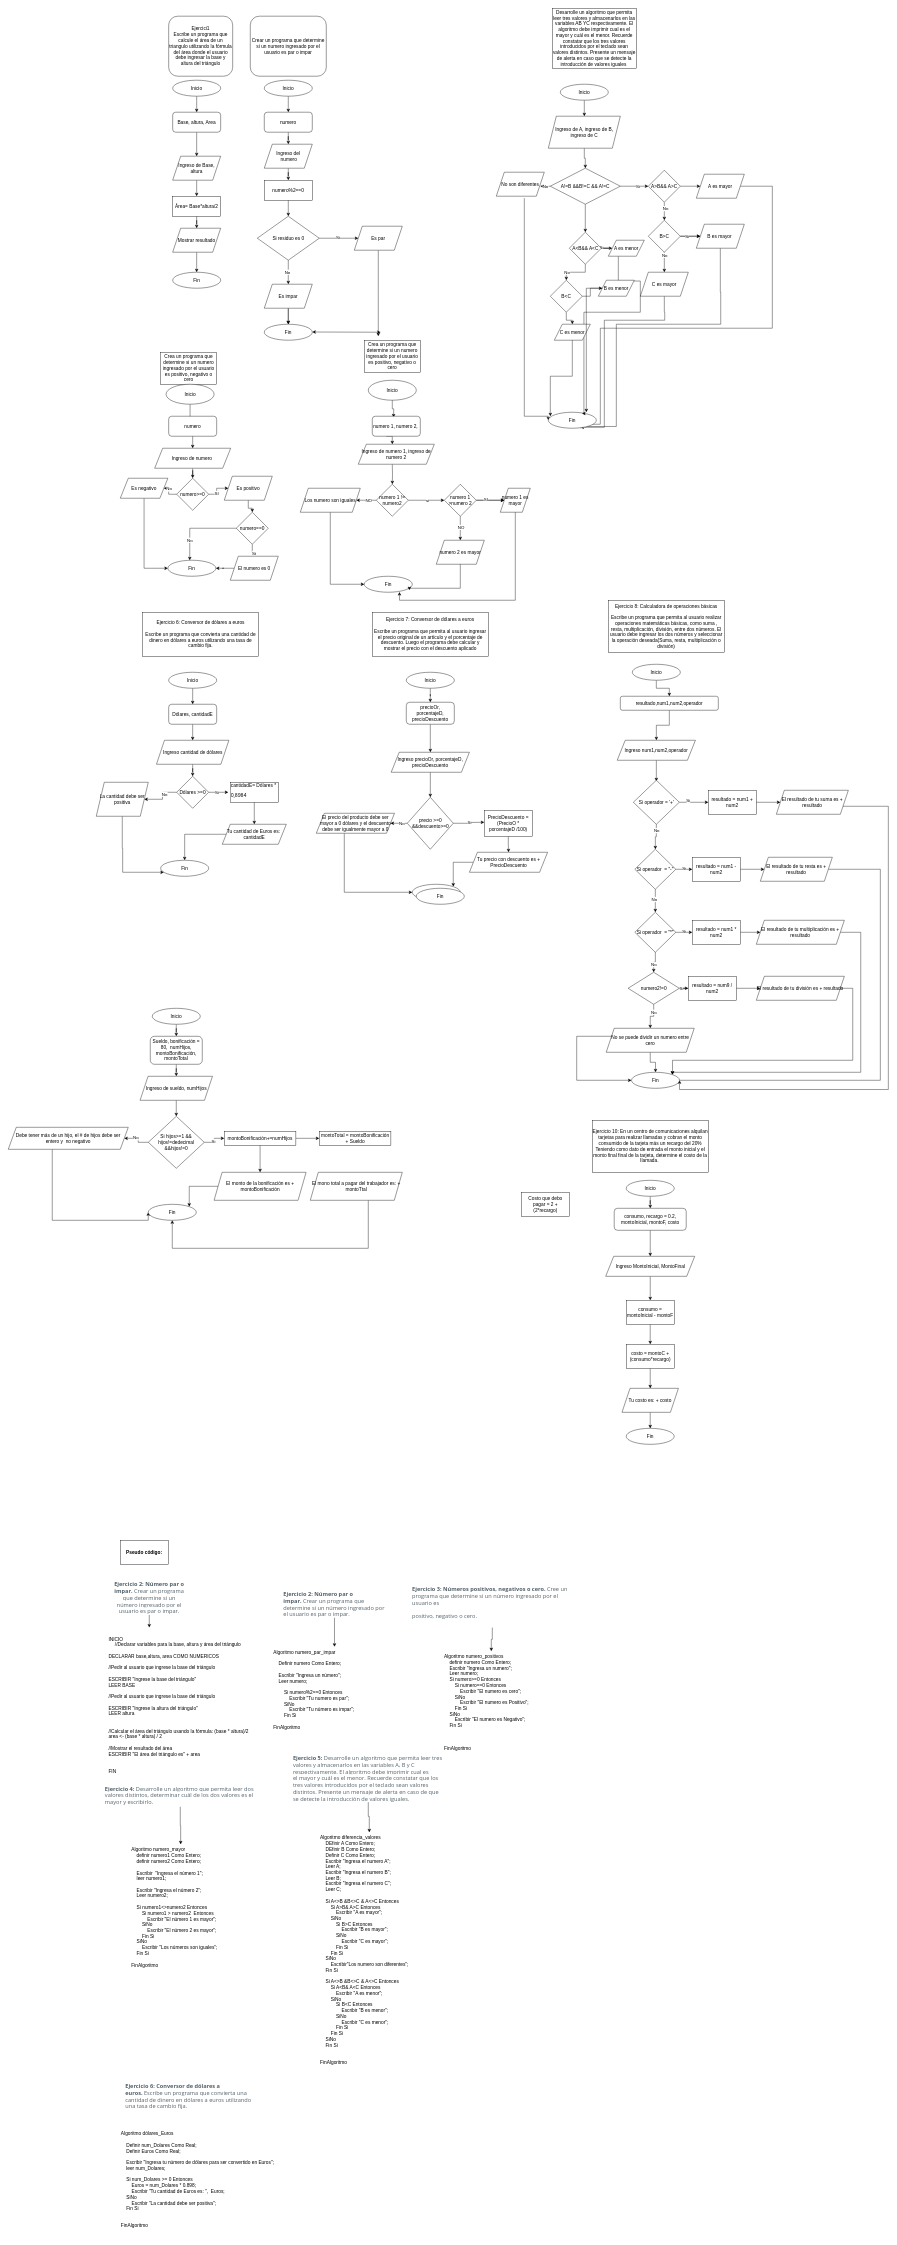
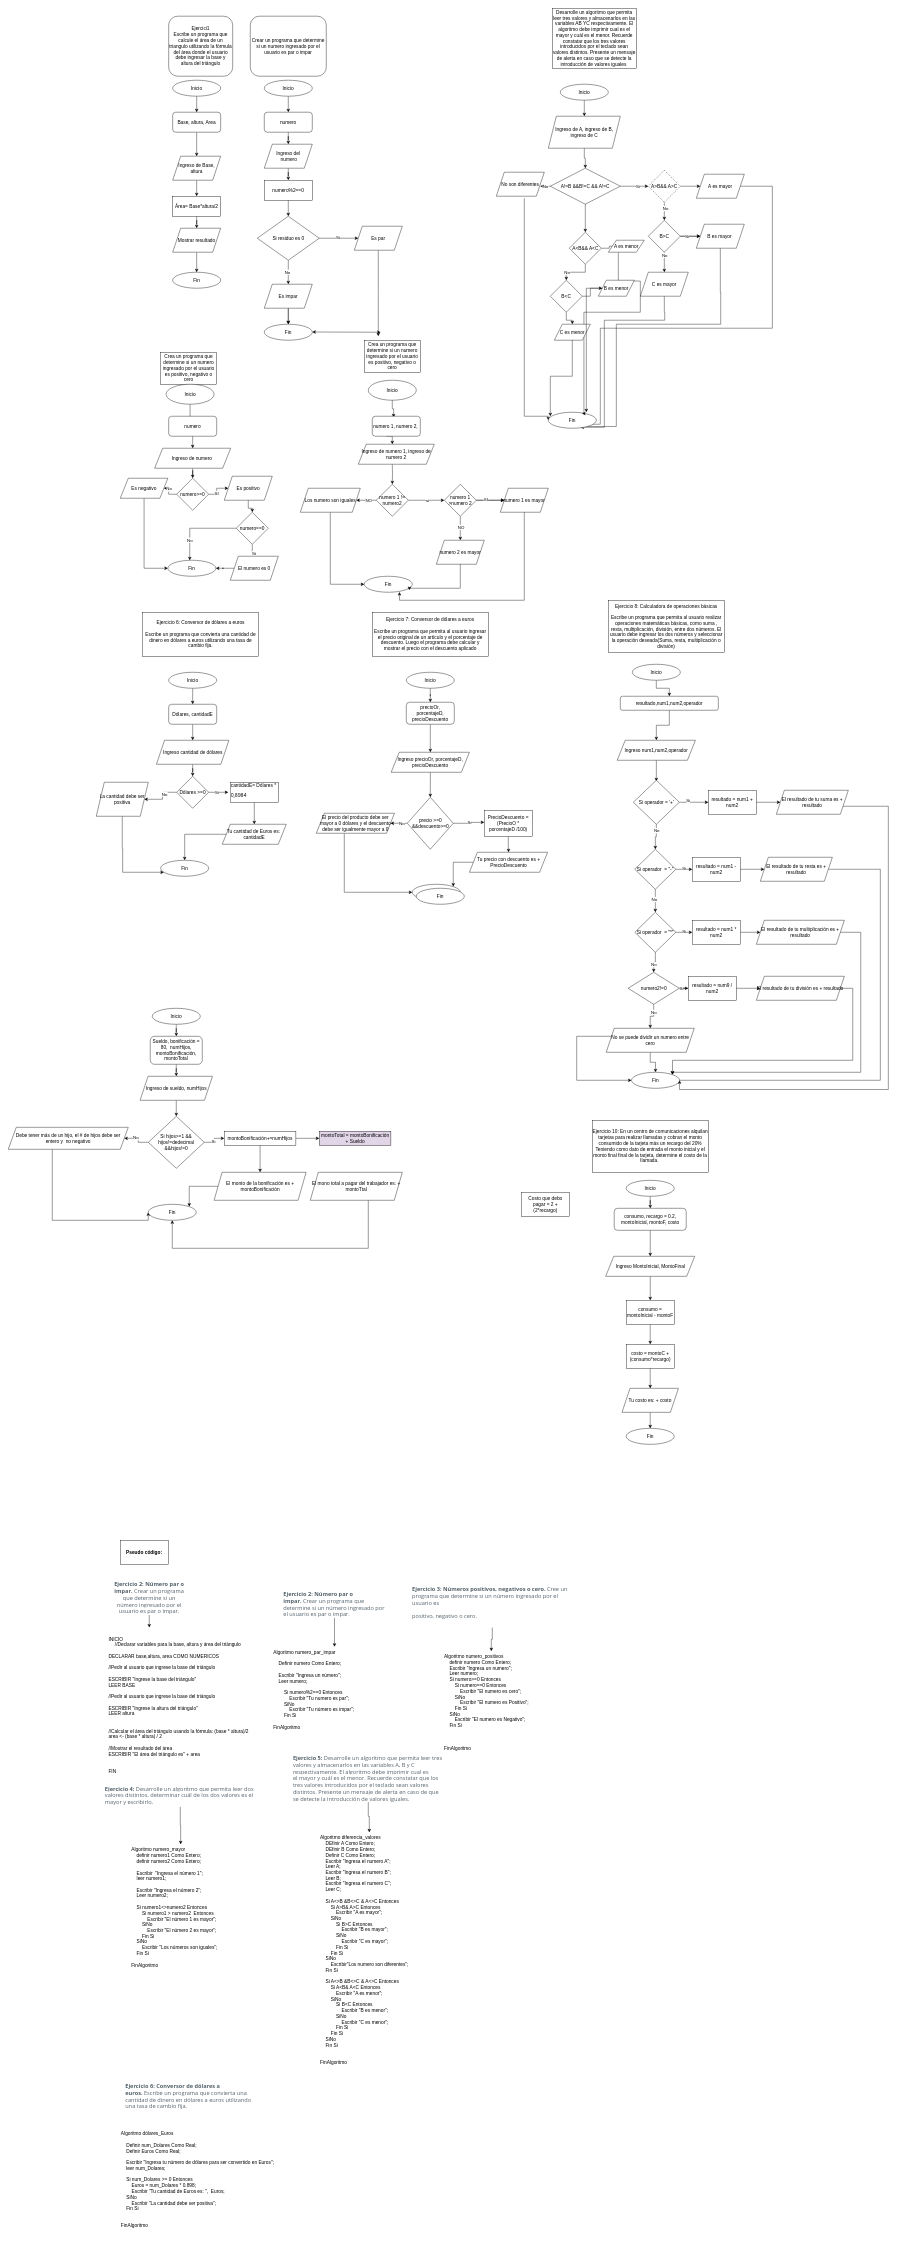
(664, 186) -> (664, 186)
(626, 248) -> (626, 246)
(515, 500) -> (524, 500)
(355, 1138) -> (355, 1138)
